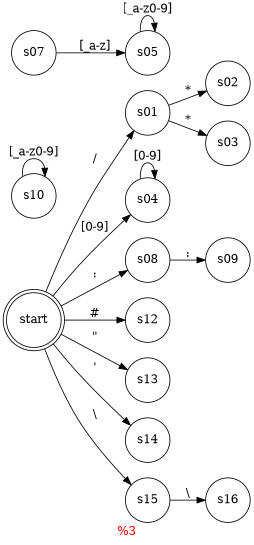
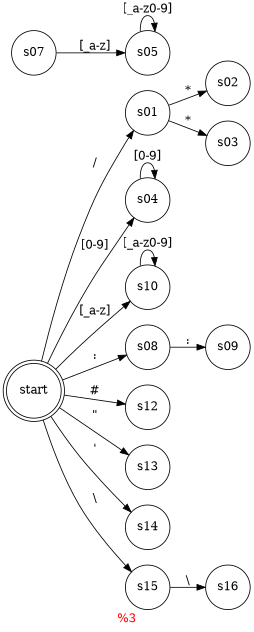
none -> (89, 337)
